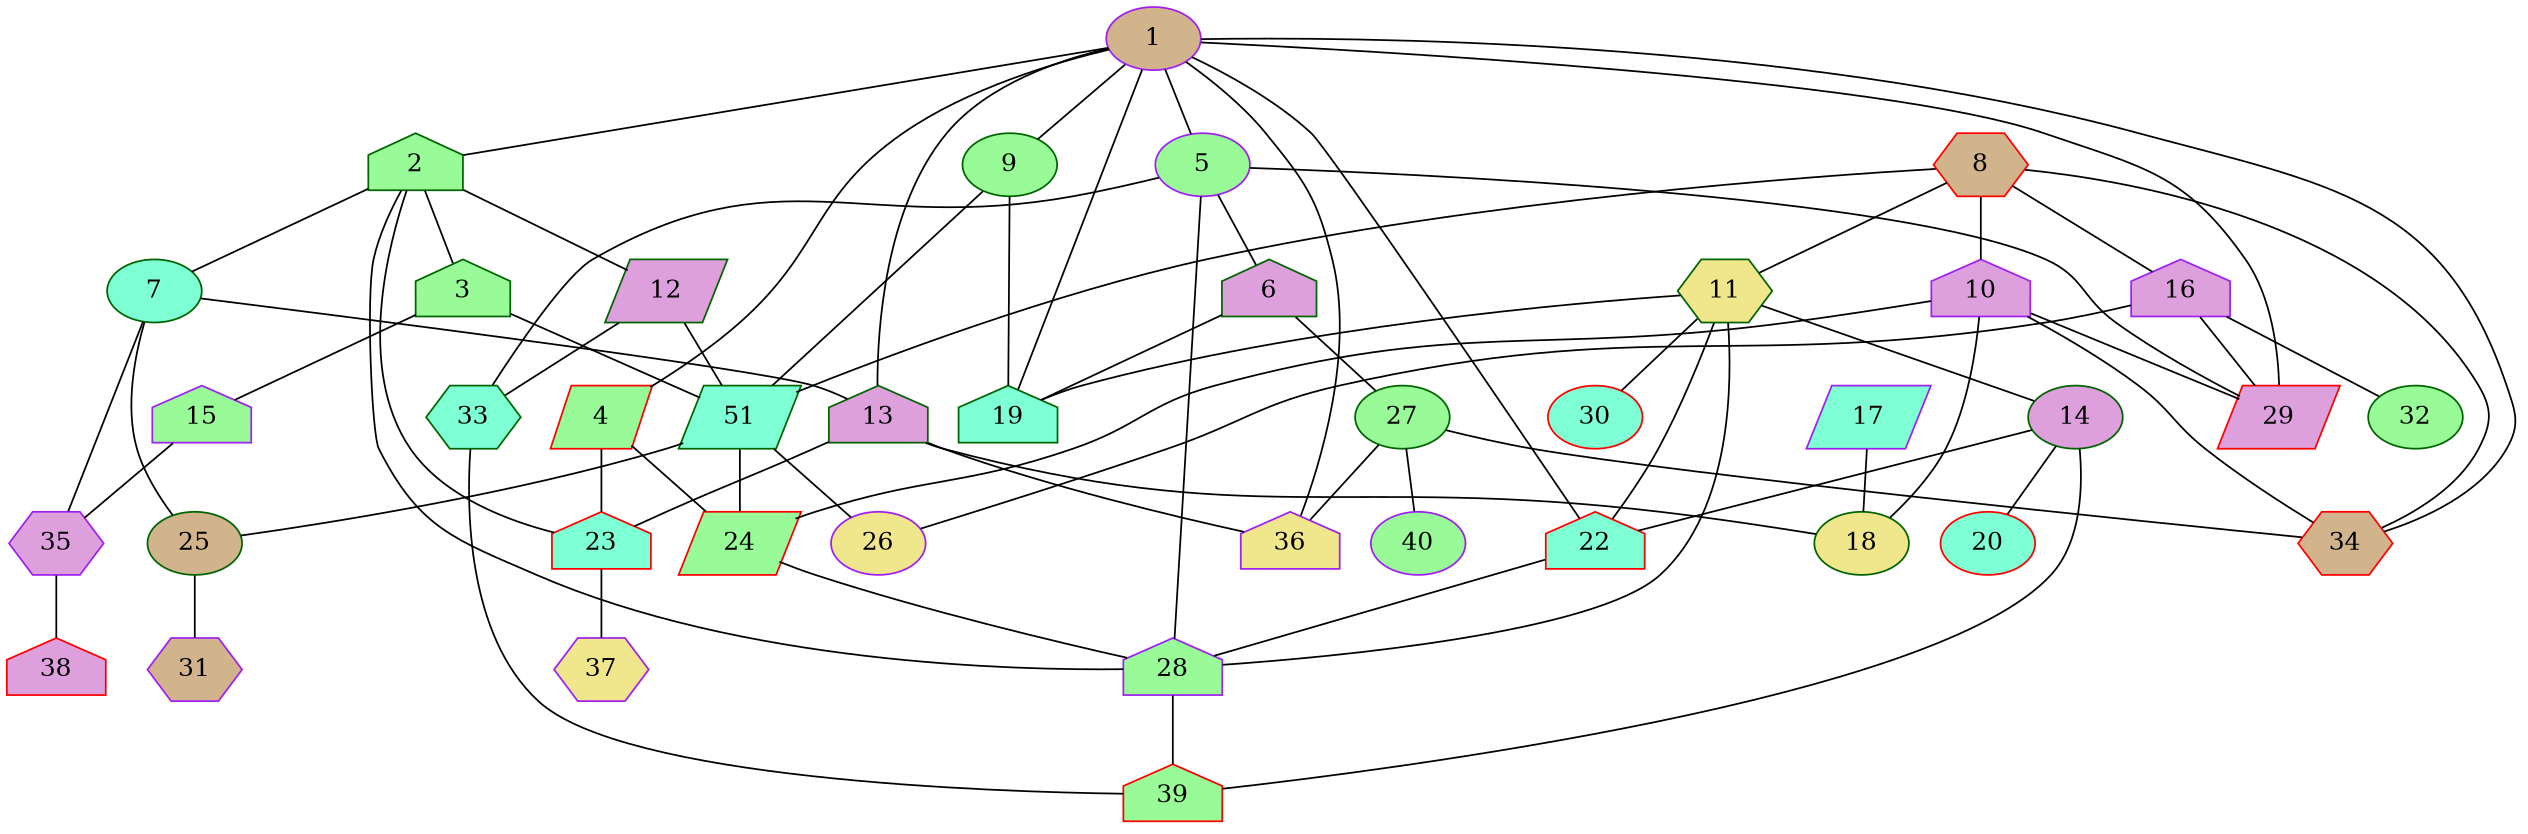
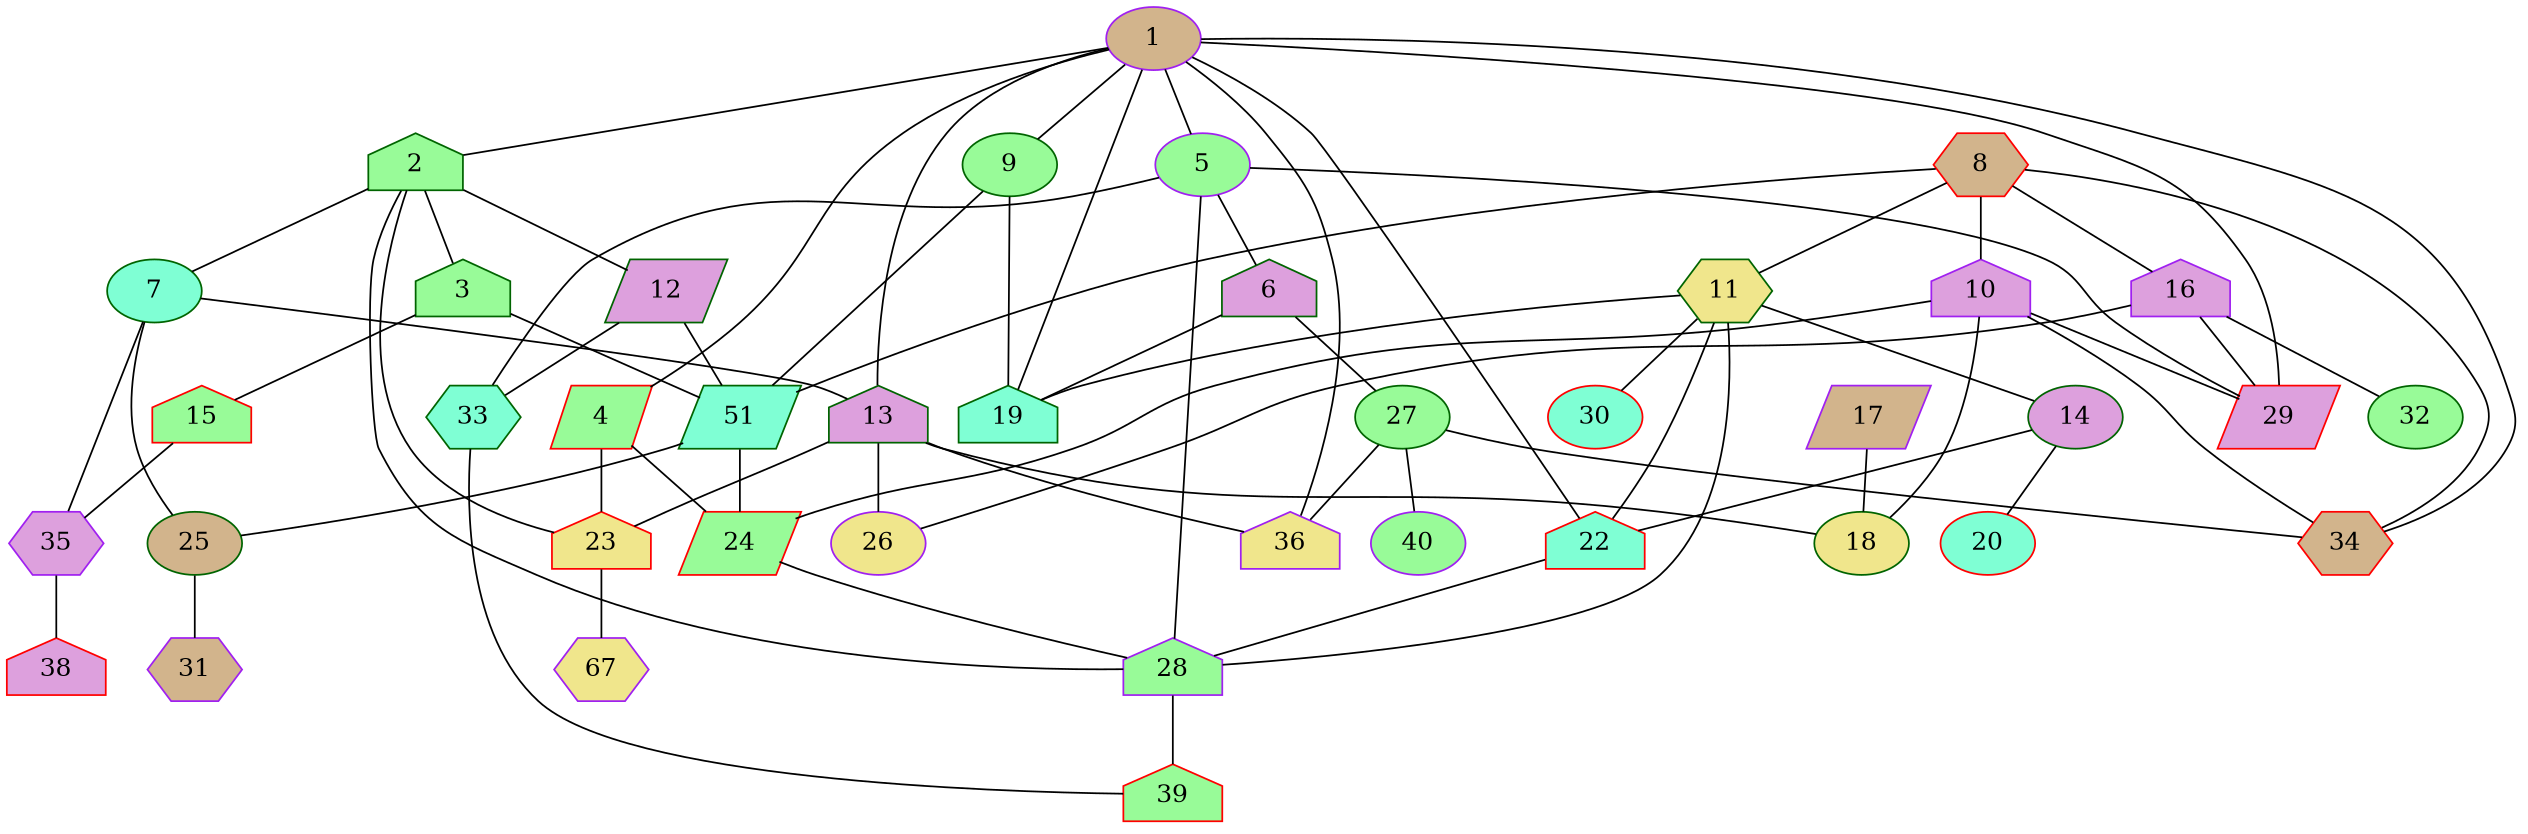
(202, 417) -> (202, 417)
(1869, 417) -> (1869, 417)
(813, 483) -> (878, 477)
(601, 543) -> (601, 543)
(601, 670) -> (601, 670)
(1714, 708) -> none
